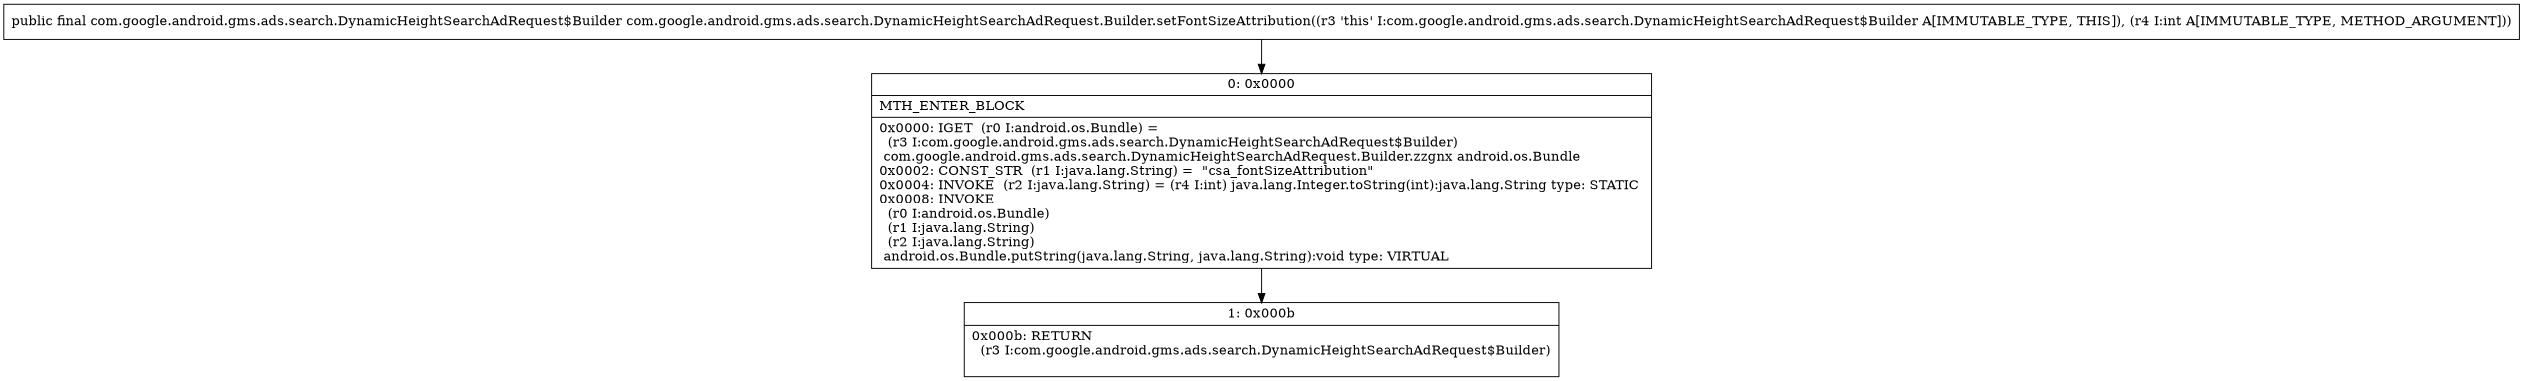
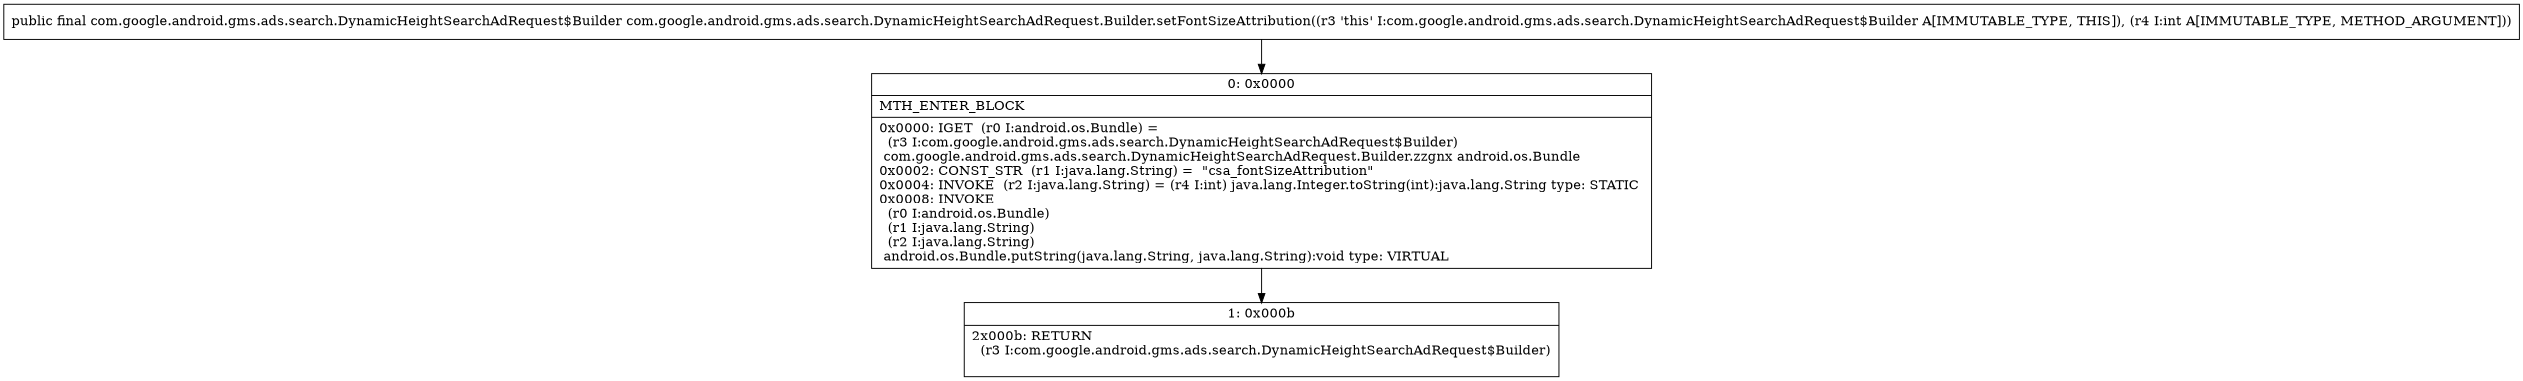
(1036, 336) -> (1036, 336)
